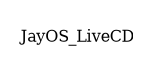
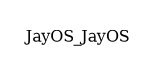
(78, 38) -> (78, 38)
